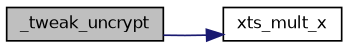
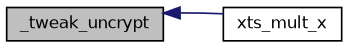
(185, 35) -> (202, 13)
